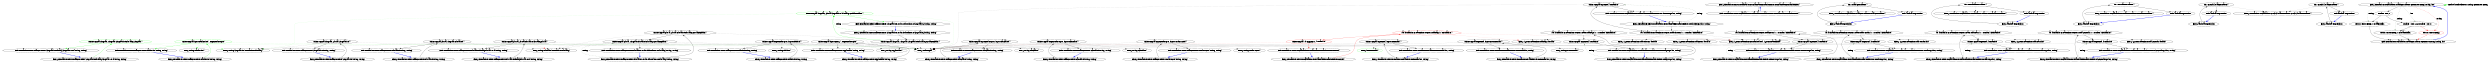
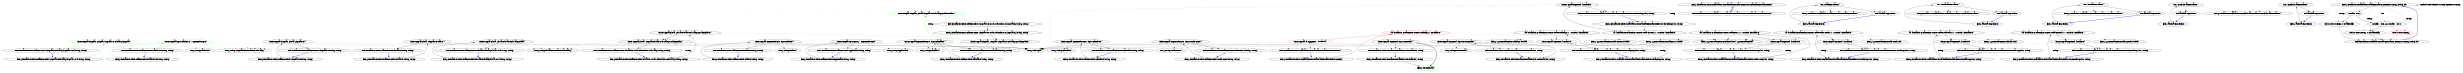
(1377, 46) -> (1434, 48)
(1388, 52) -> (1410, 64)
